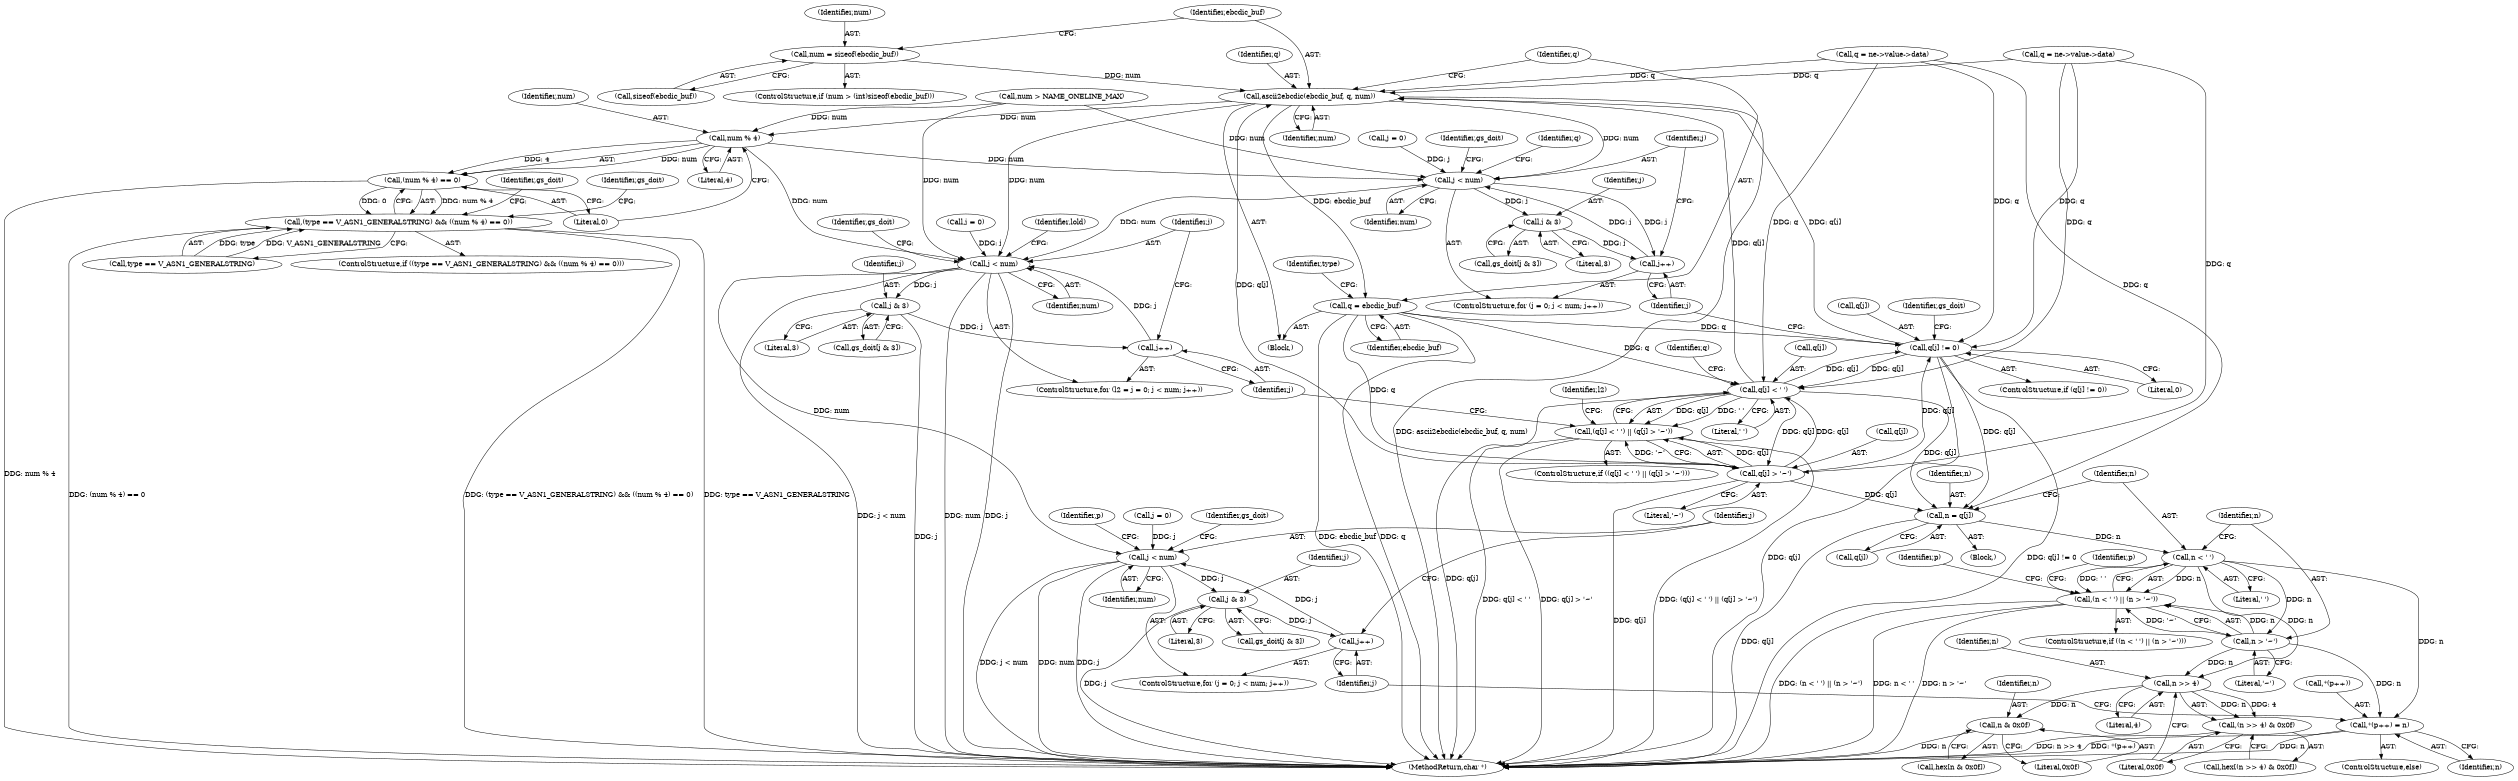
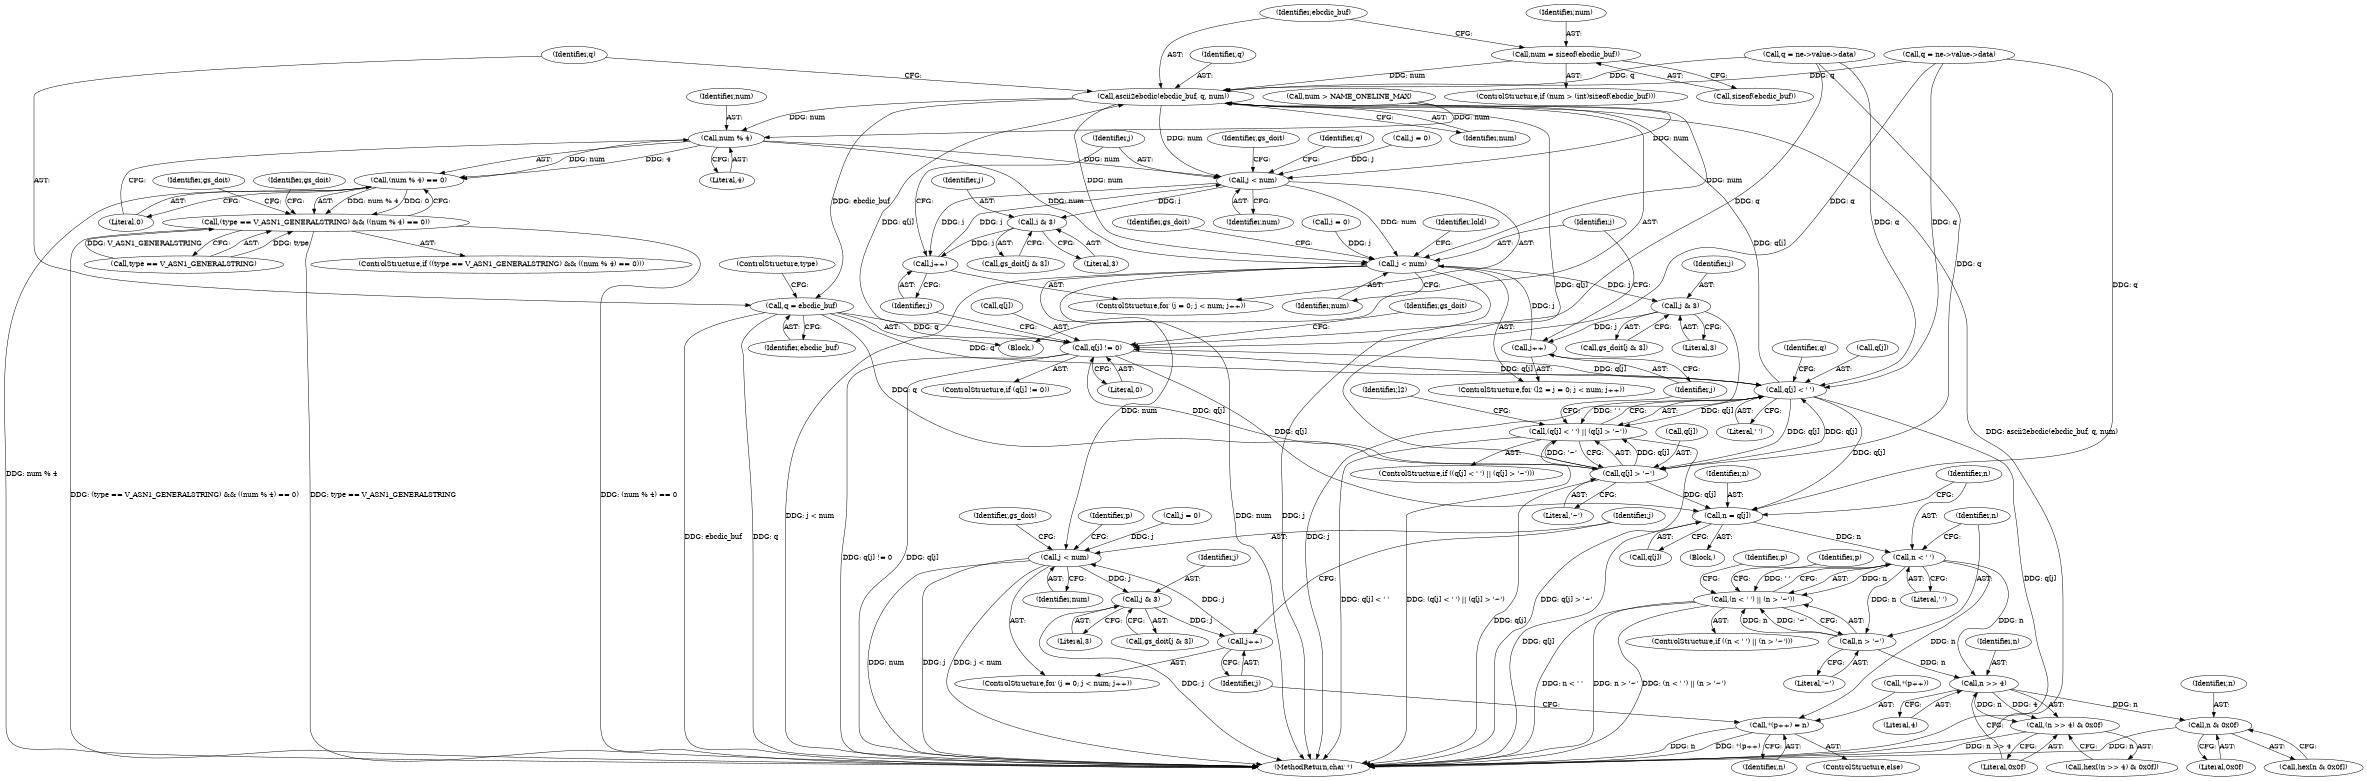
(1313, 265) -> (777, 265)
(2349, 661) -> none
